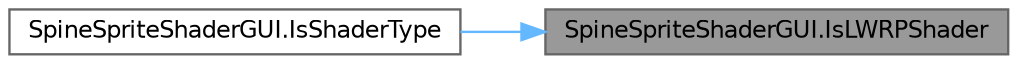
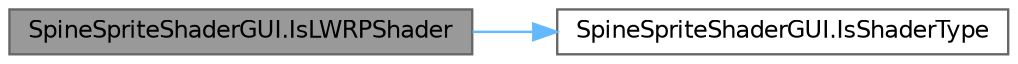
(491, 32) -> (503, 32)
